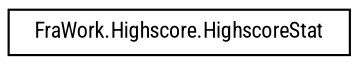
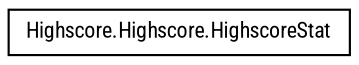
(179, 32) -> (179, 32)
